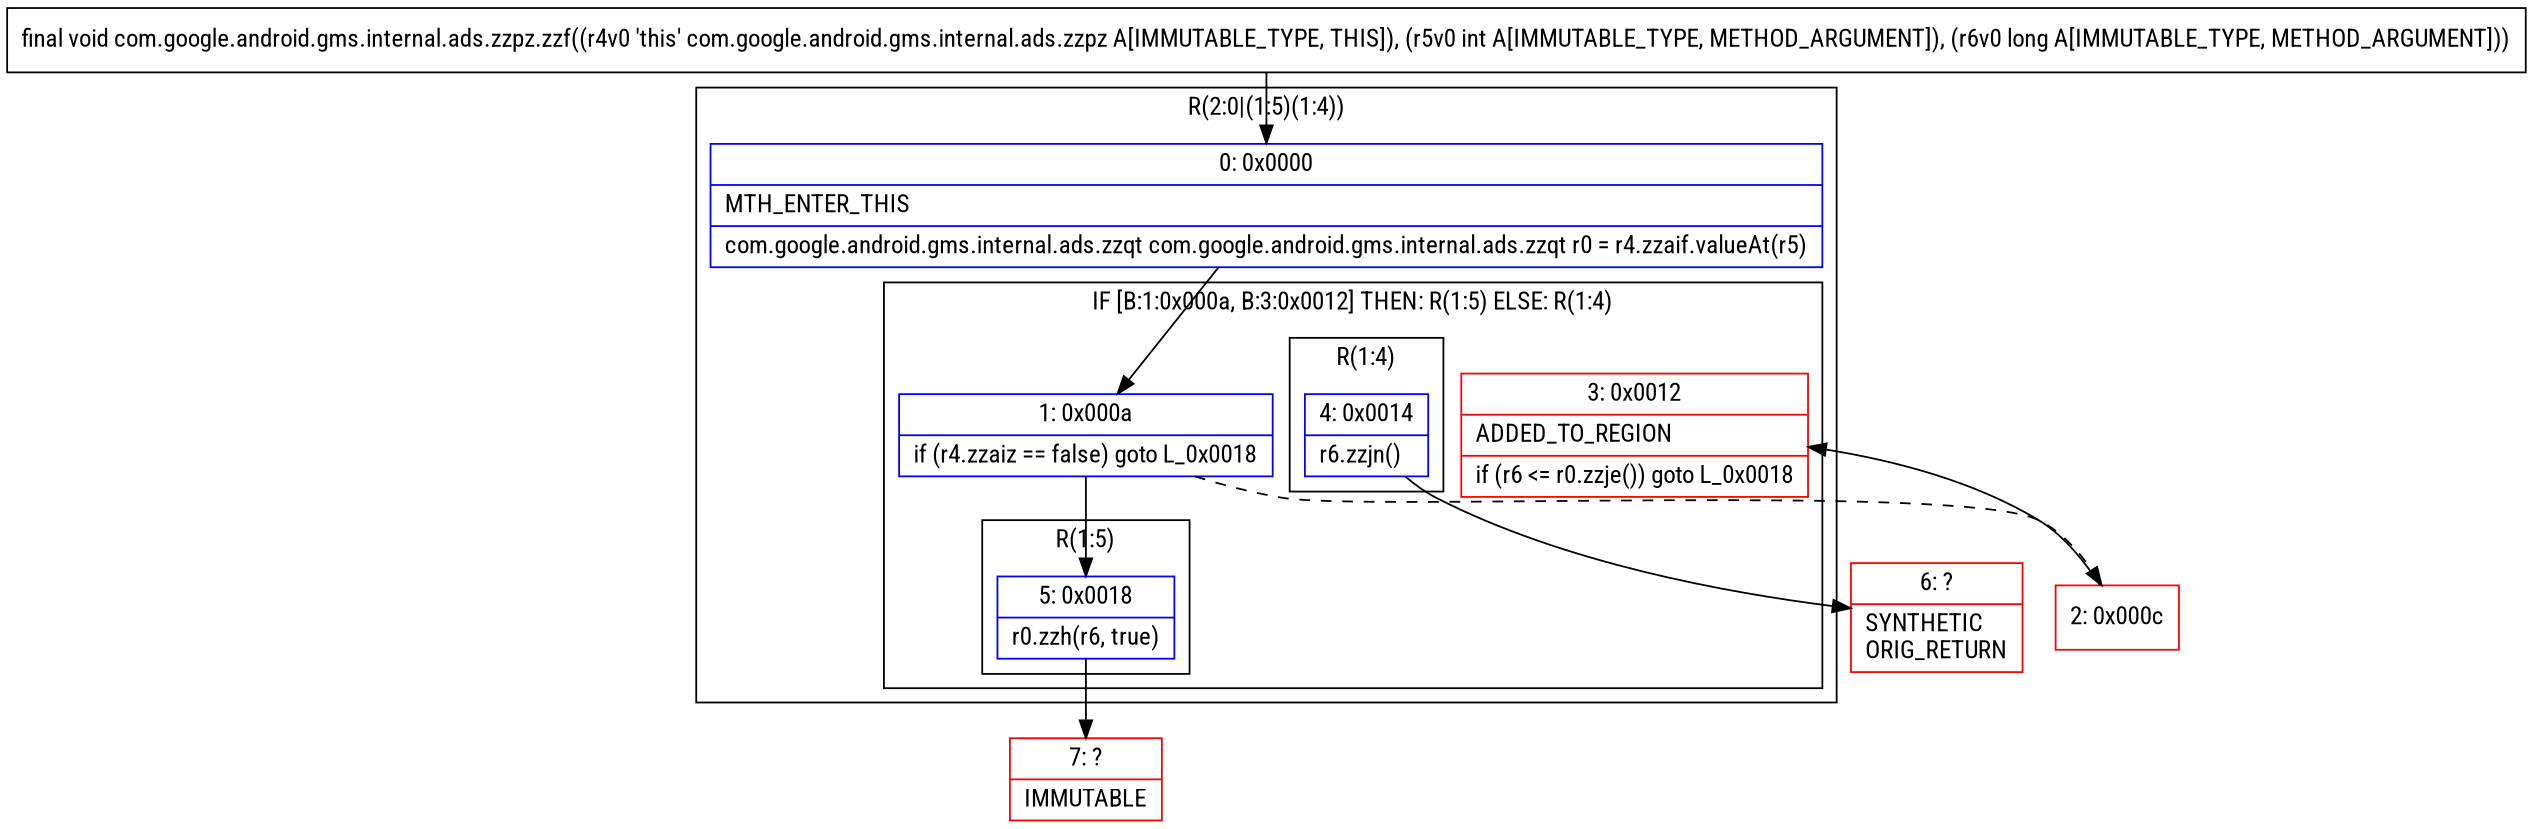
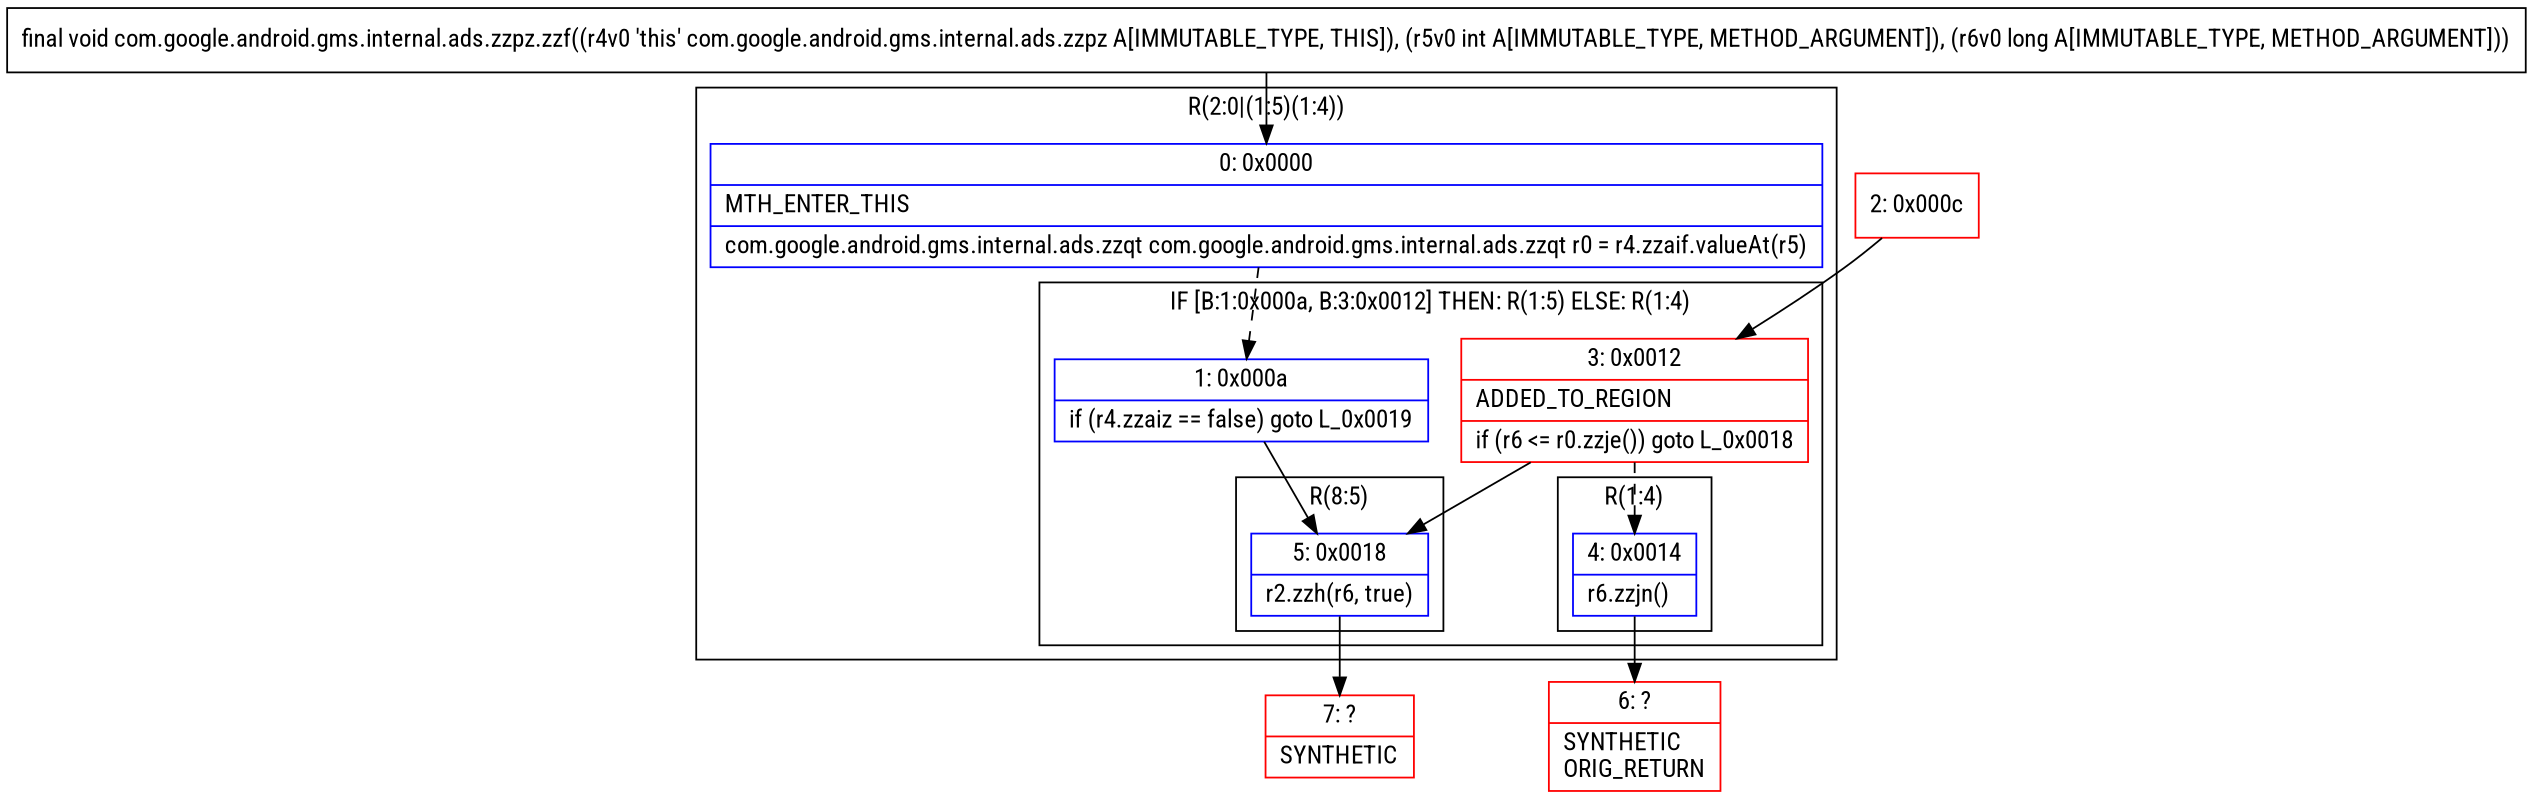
(1174, 323) -> (1254, 304)
(1086, 455) -> (1241, 420)
none -> (1635, 489)
none -> (1477, 493)
(1653, 500) -> none
(1086, 541) -> (1340, 498)
(1086, 637) -> (1340, 594)
(1086, 799) -> (1340, 756)
